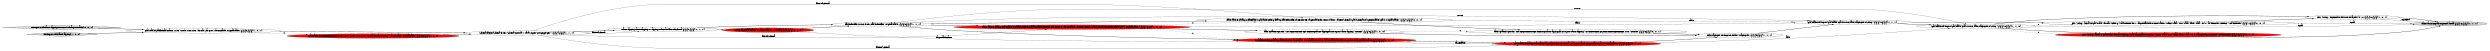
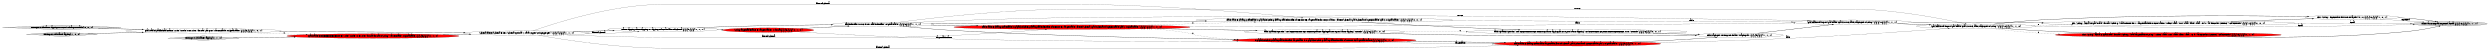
none -> (203, 38)
